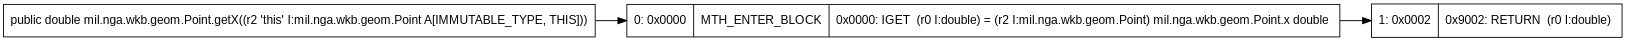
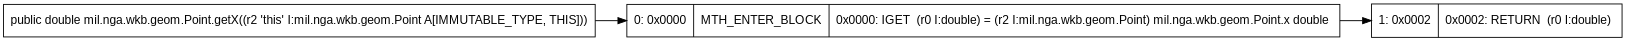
(1530, 20) -> (1530, 20)
